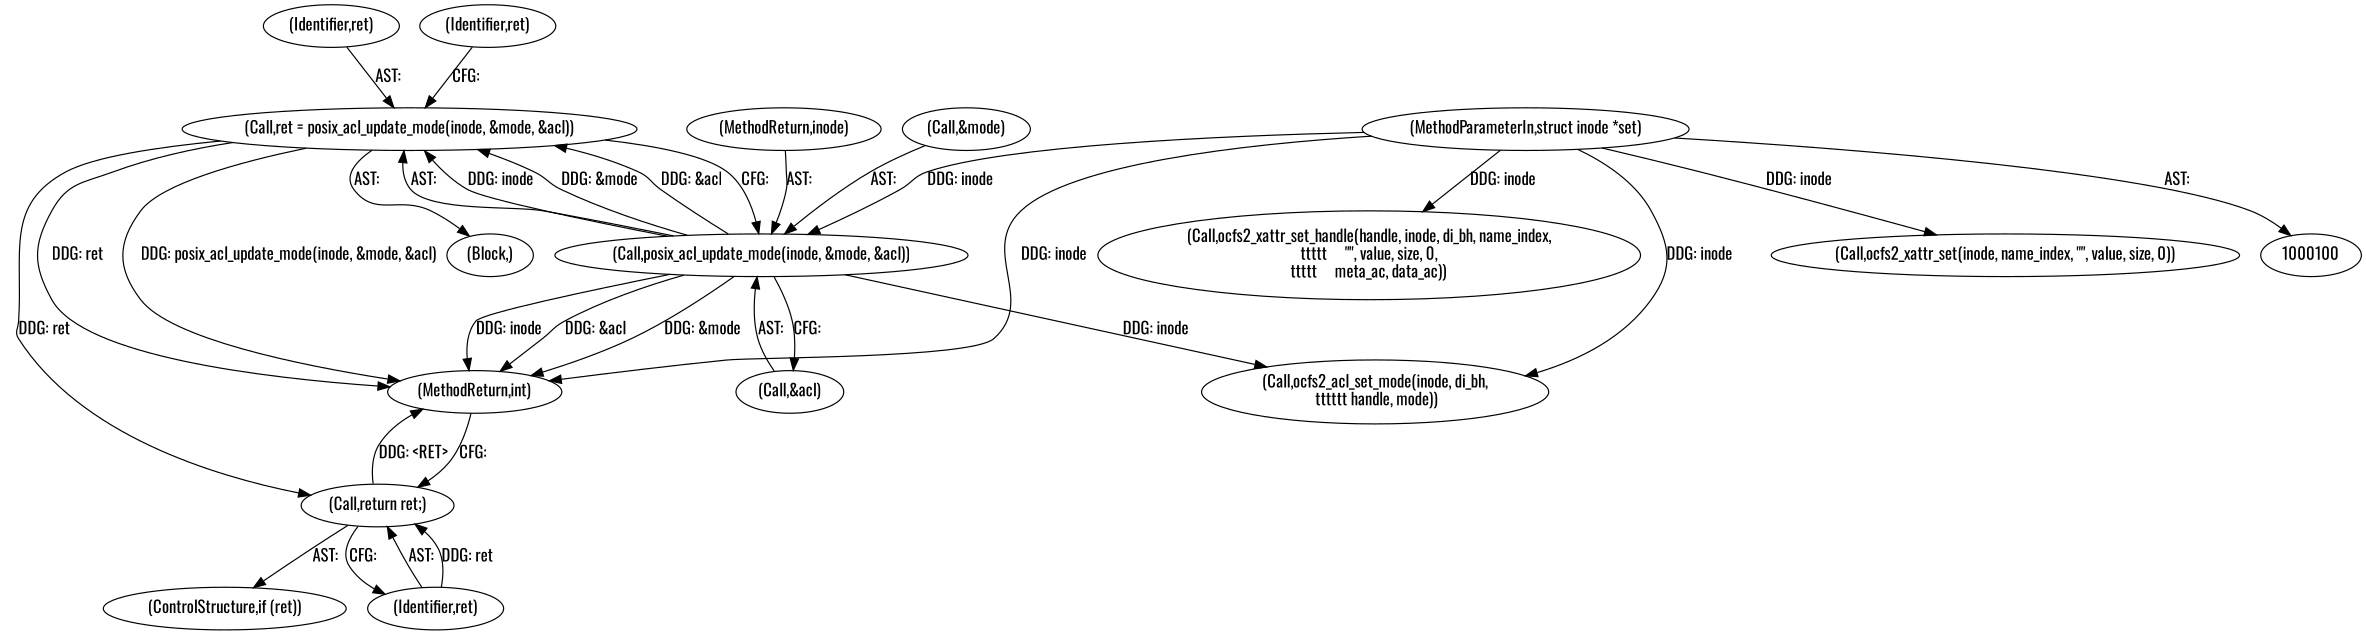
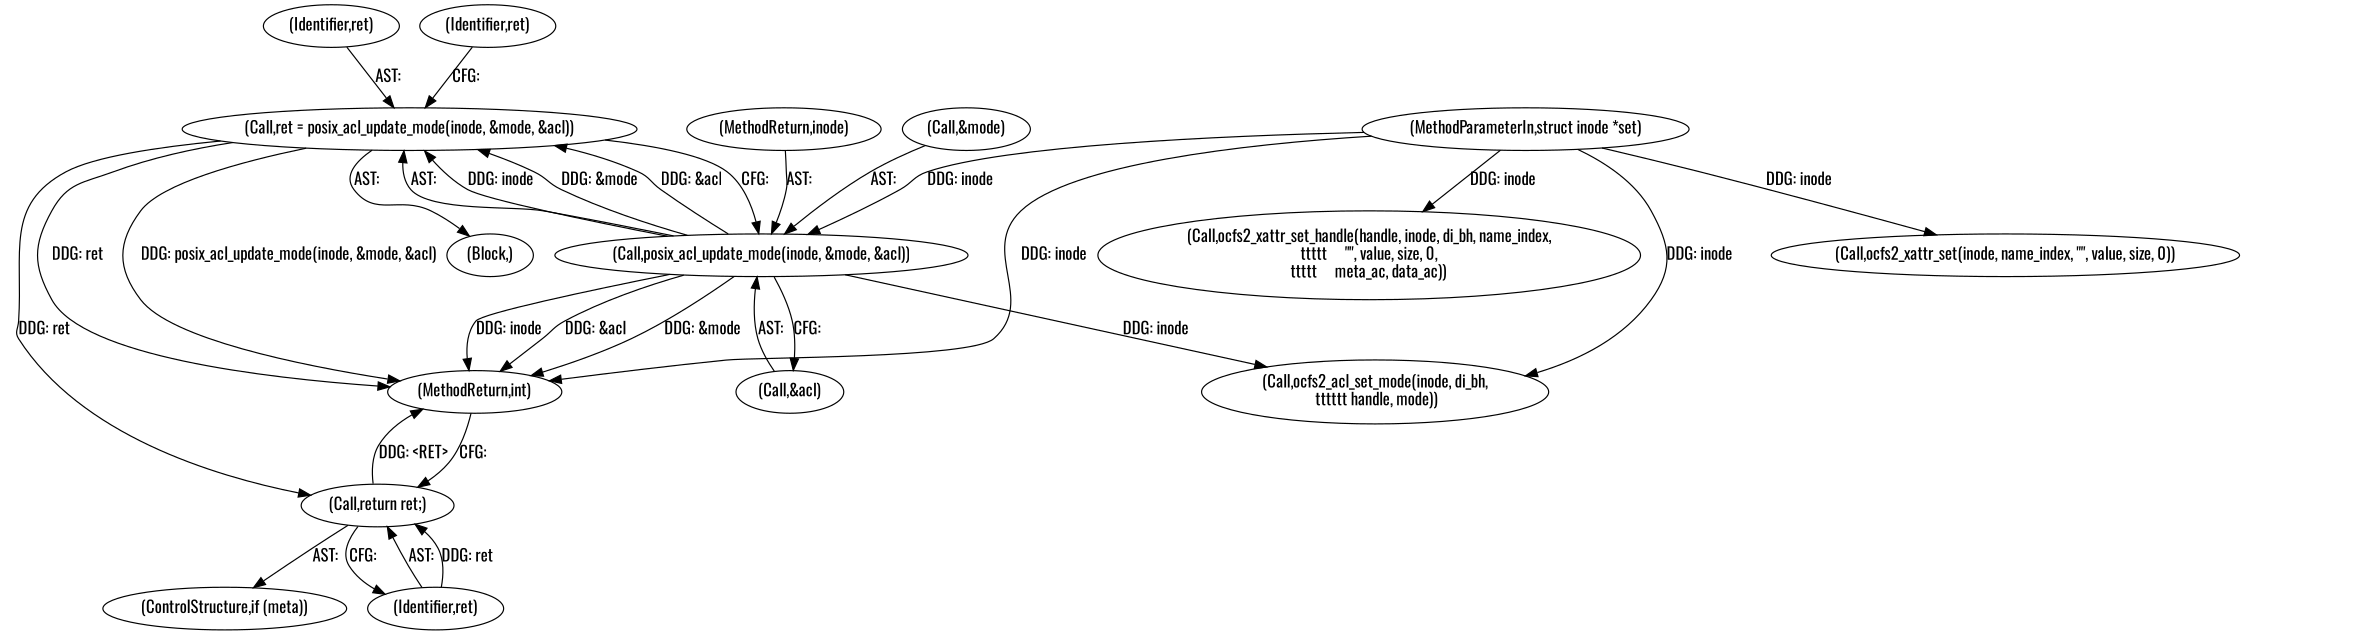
(2311, 255) -> none
(225, 609) -> (225, 609)
